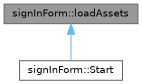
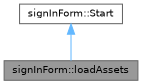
(71, 47) -> (71, 47)
